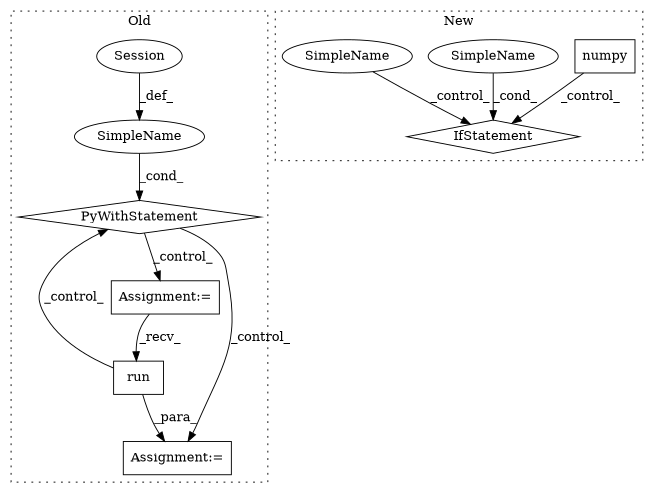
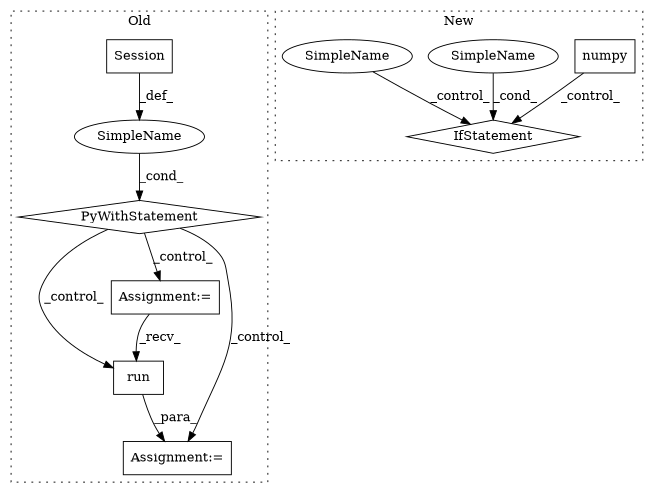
(139, 56) -> (139, 56)
(40, 305) -> (39, 296)
